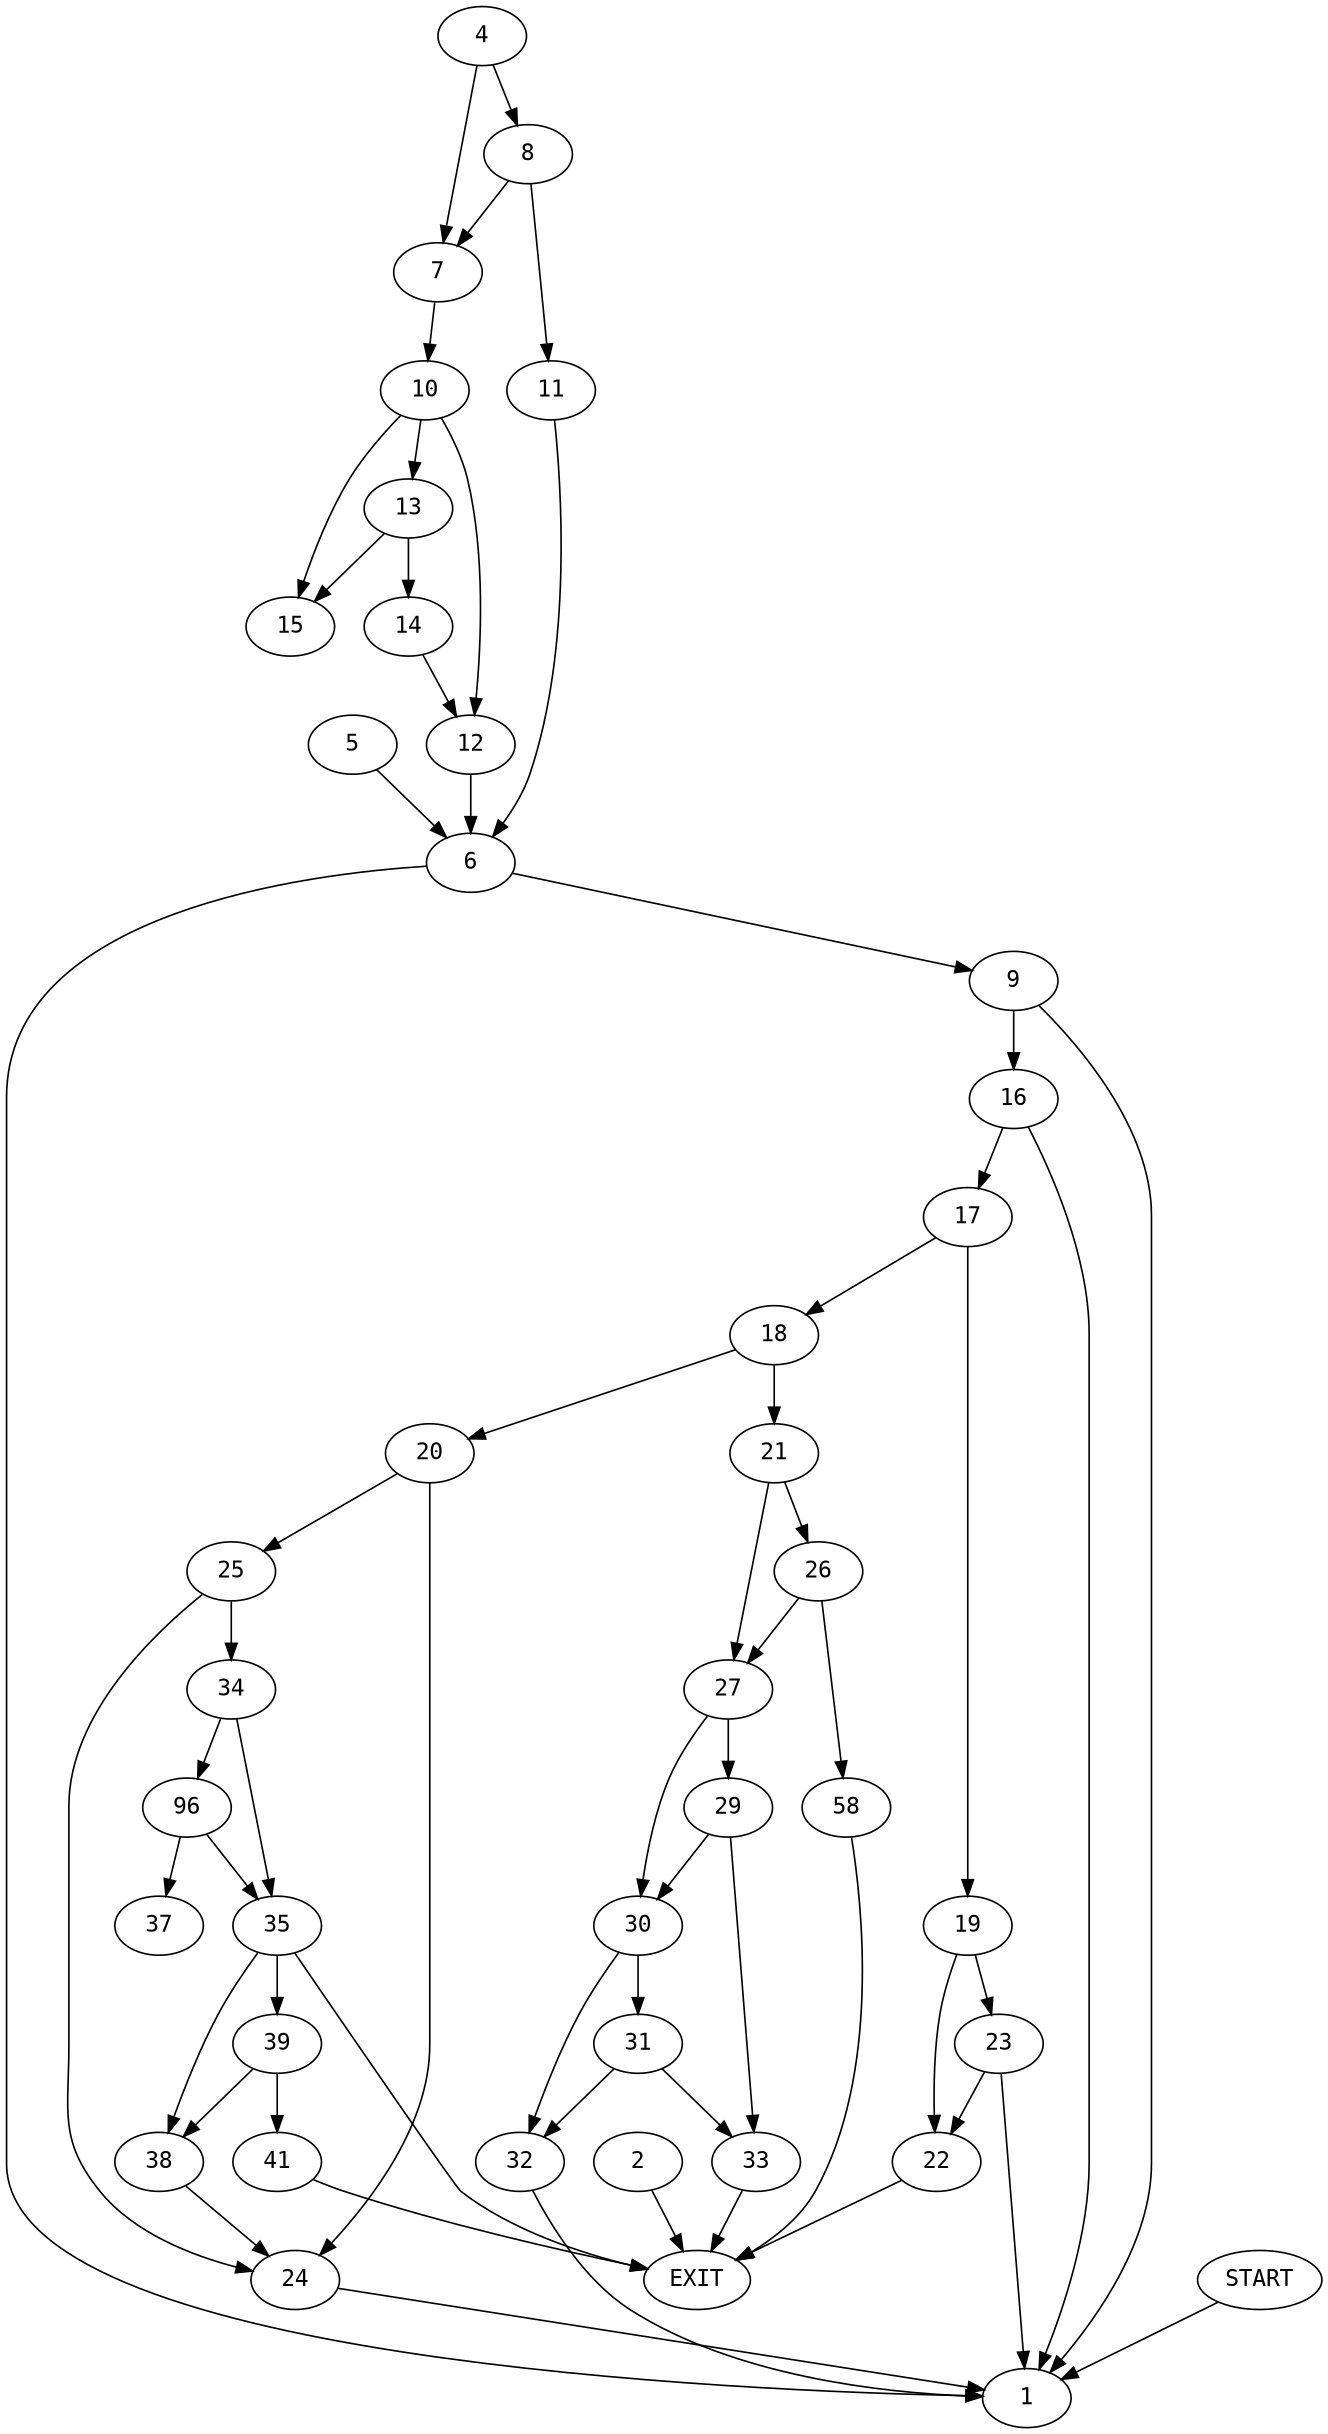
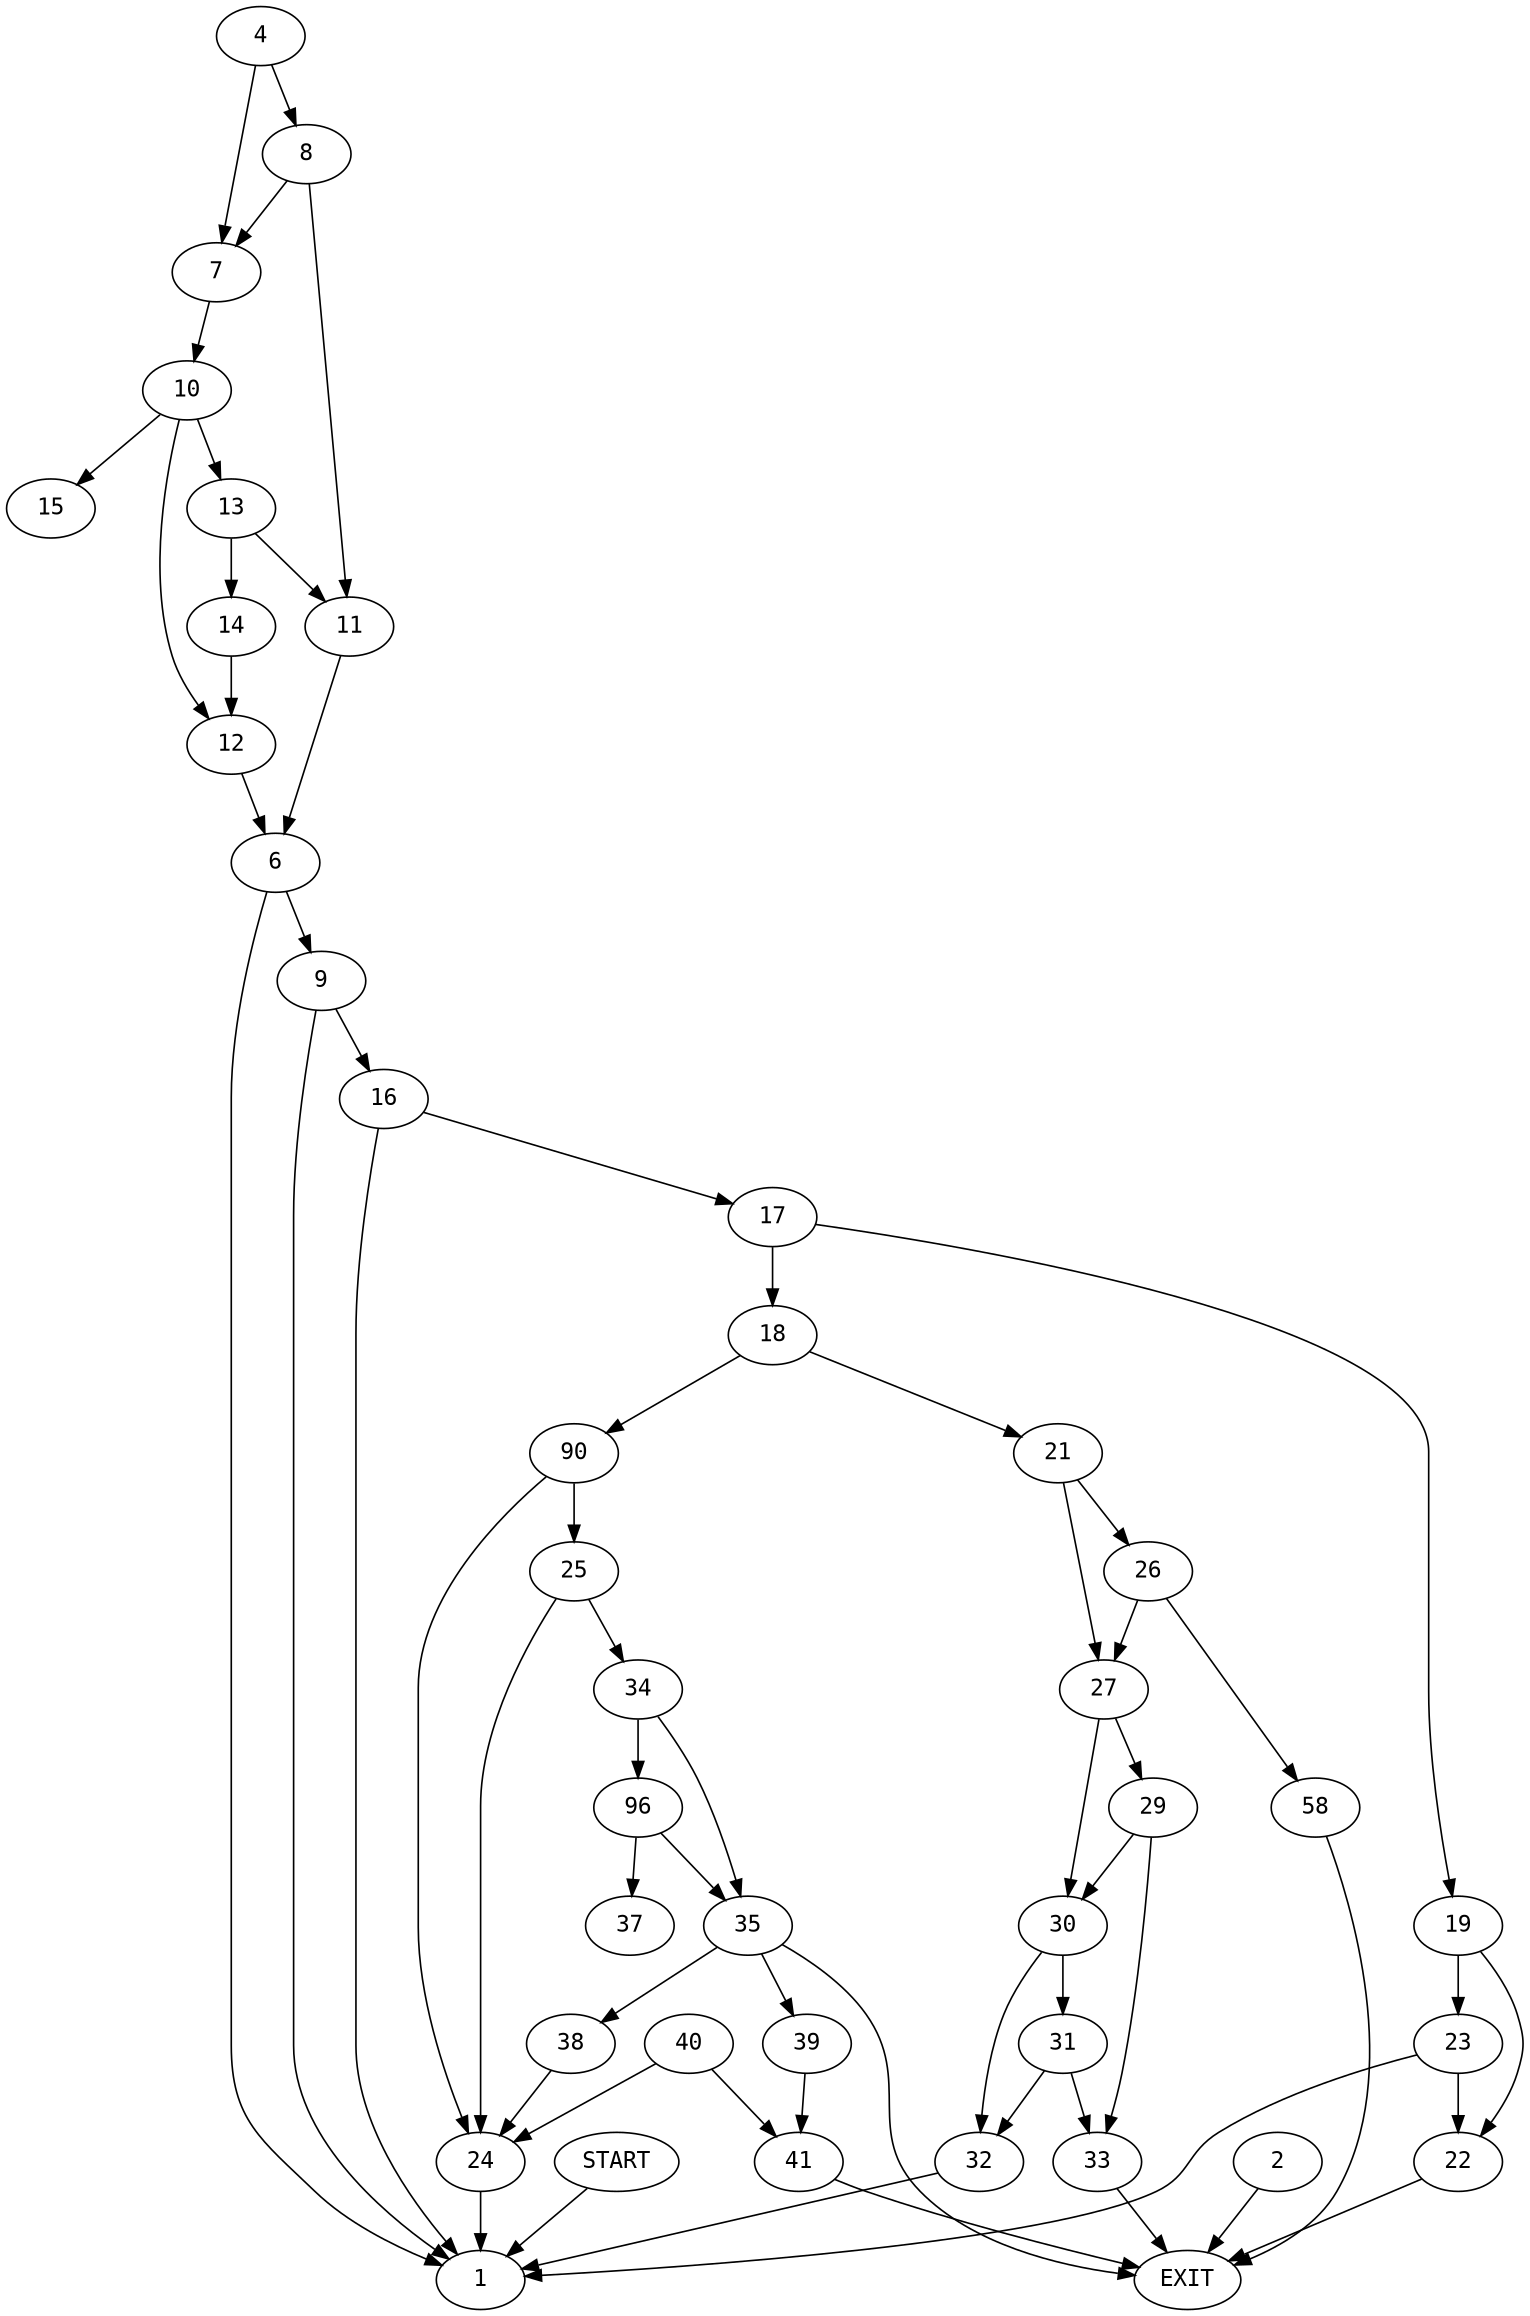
(355, 562) -> (284, 562)
(353, 745) -> none
(430, 1453) -> (574, 1453)
none -> (689, 2044)
(224, 2097) -> none
